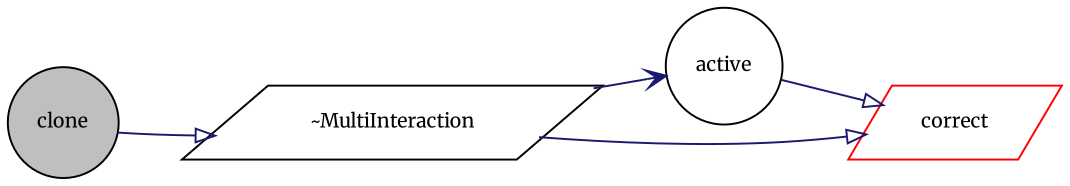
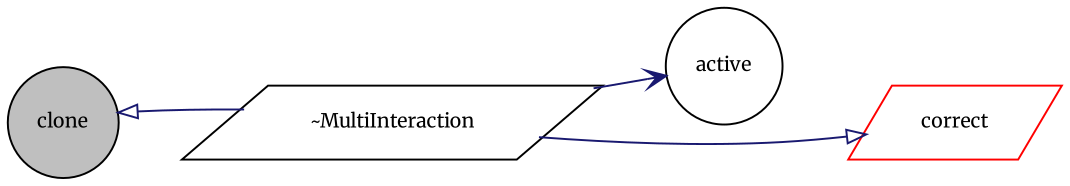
(823, 90) -> none
(157, 135) -> (191, 110)
